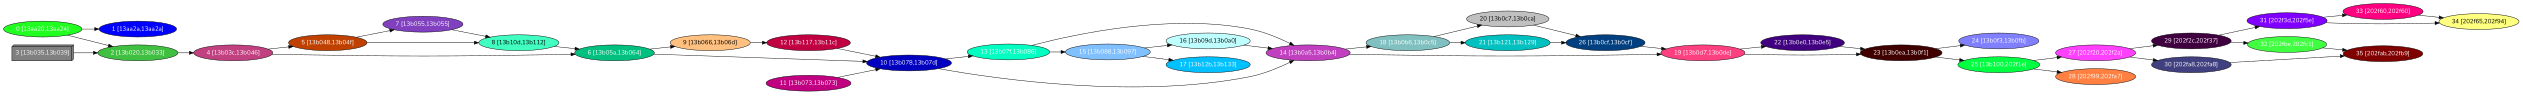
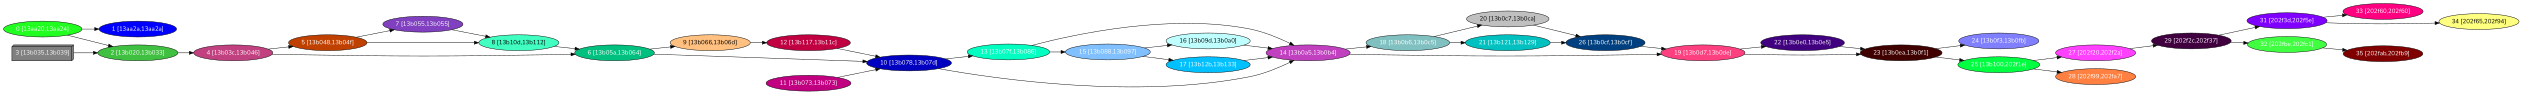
(2429, 16) -> none
none -> (1256, 59)
(2191, 65) -> none
